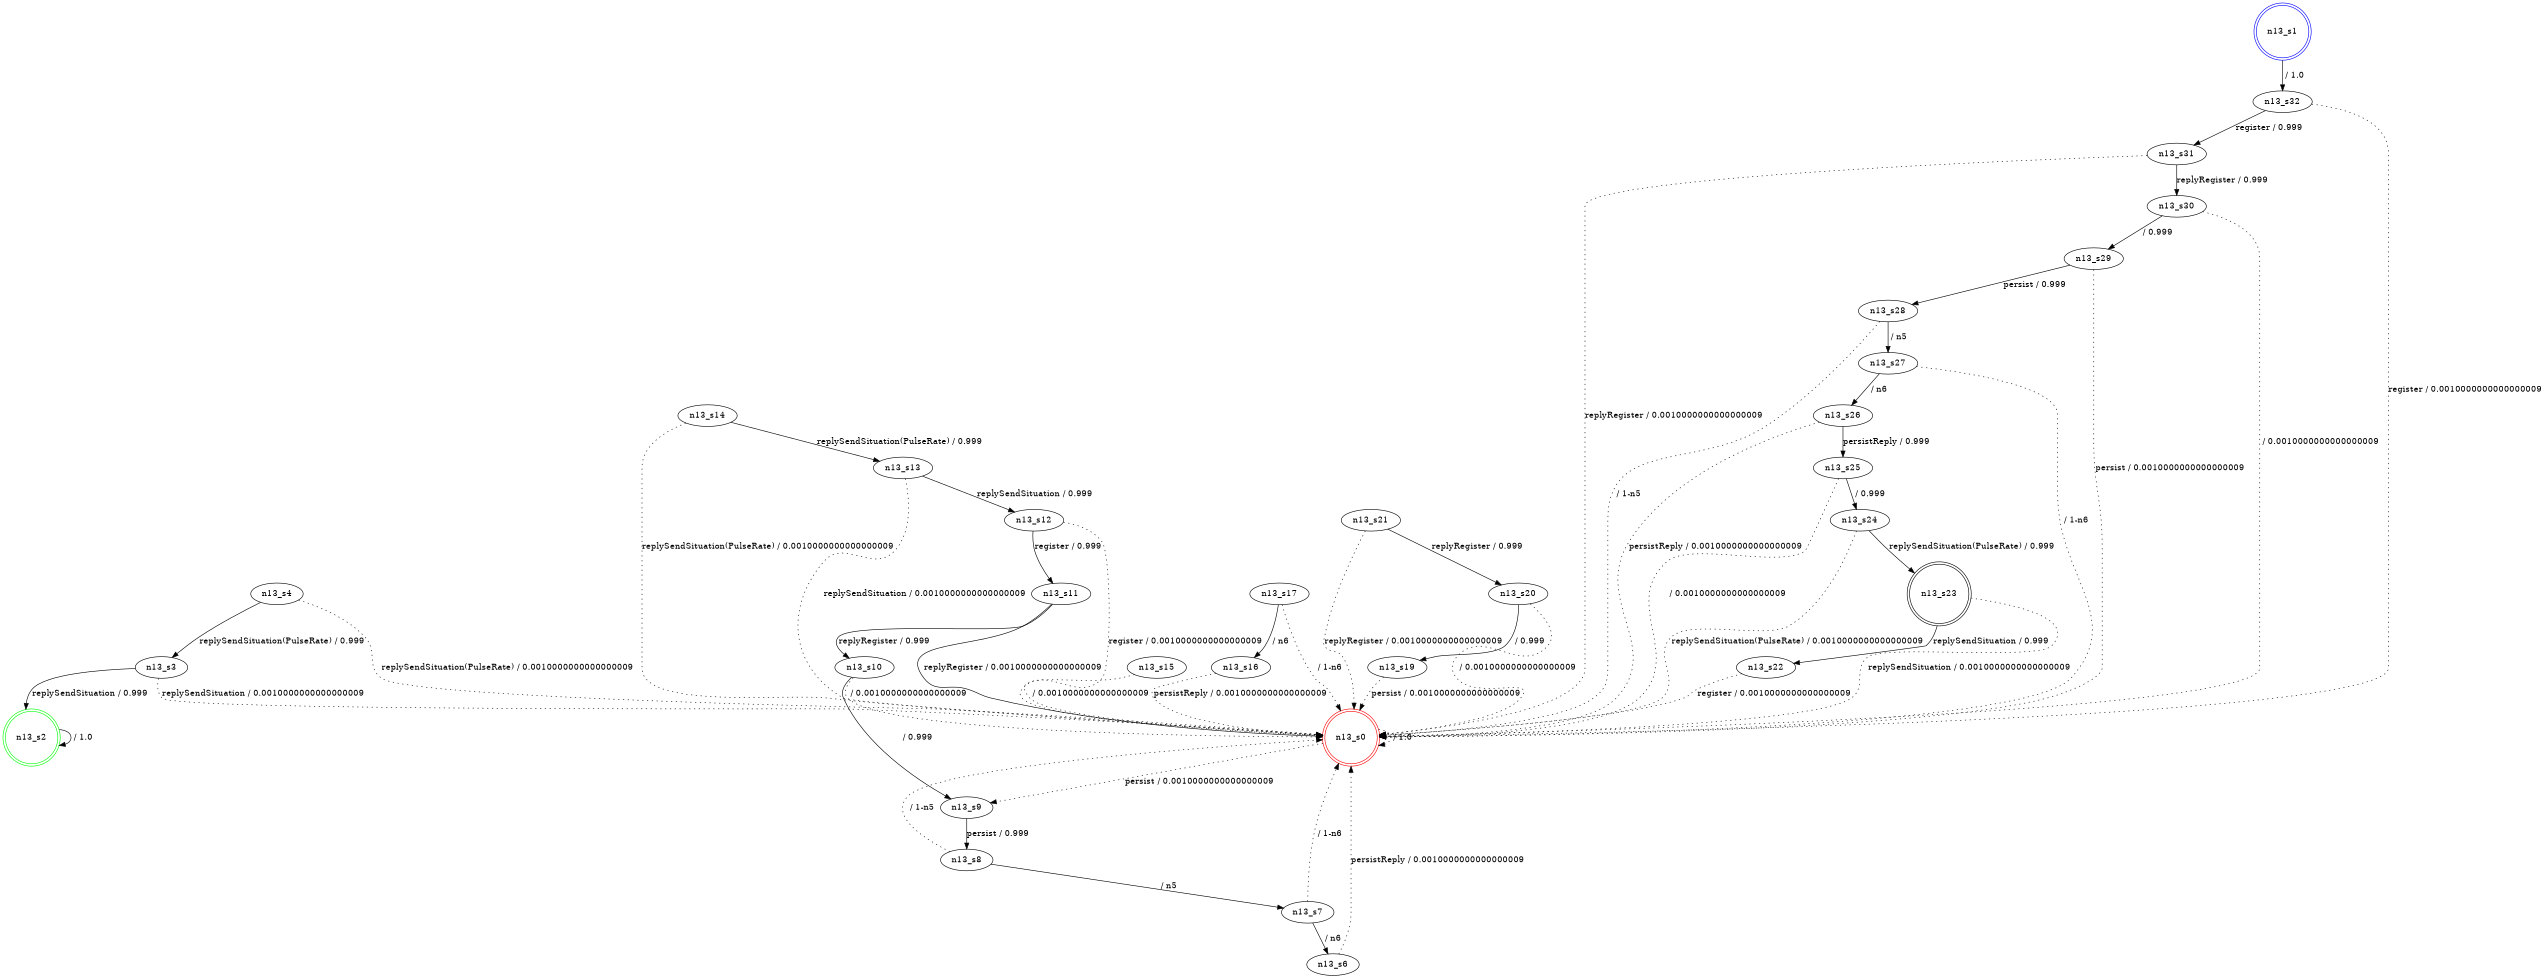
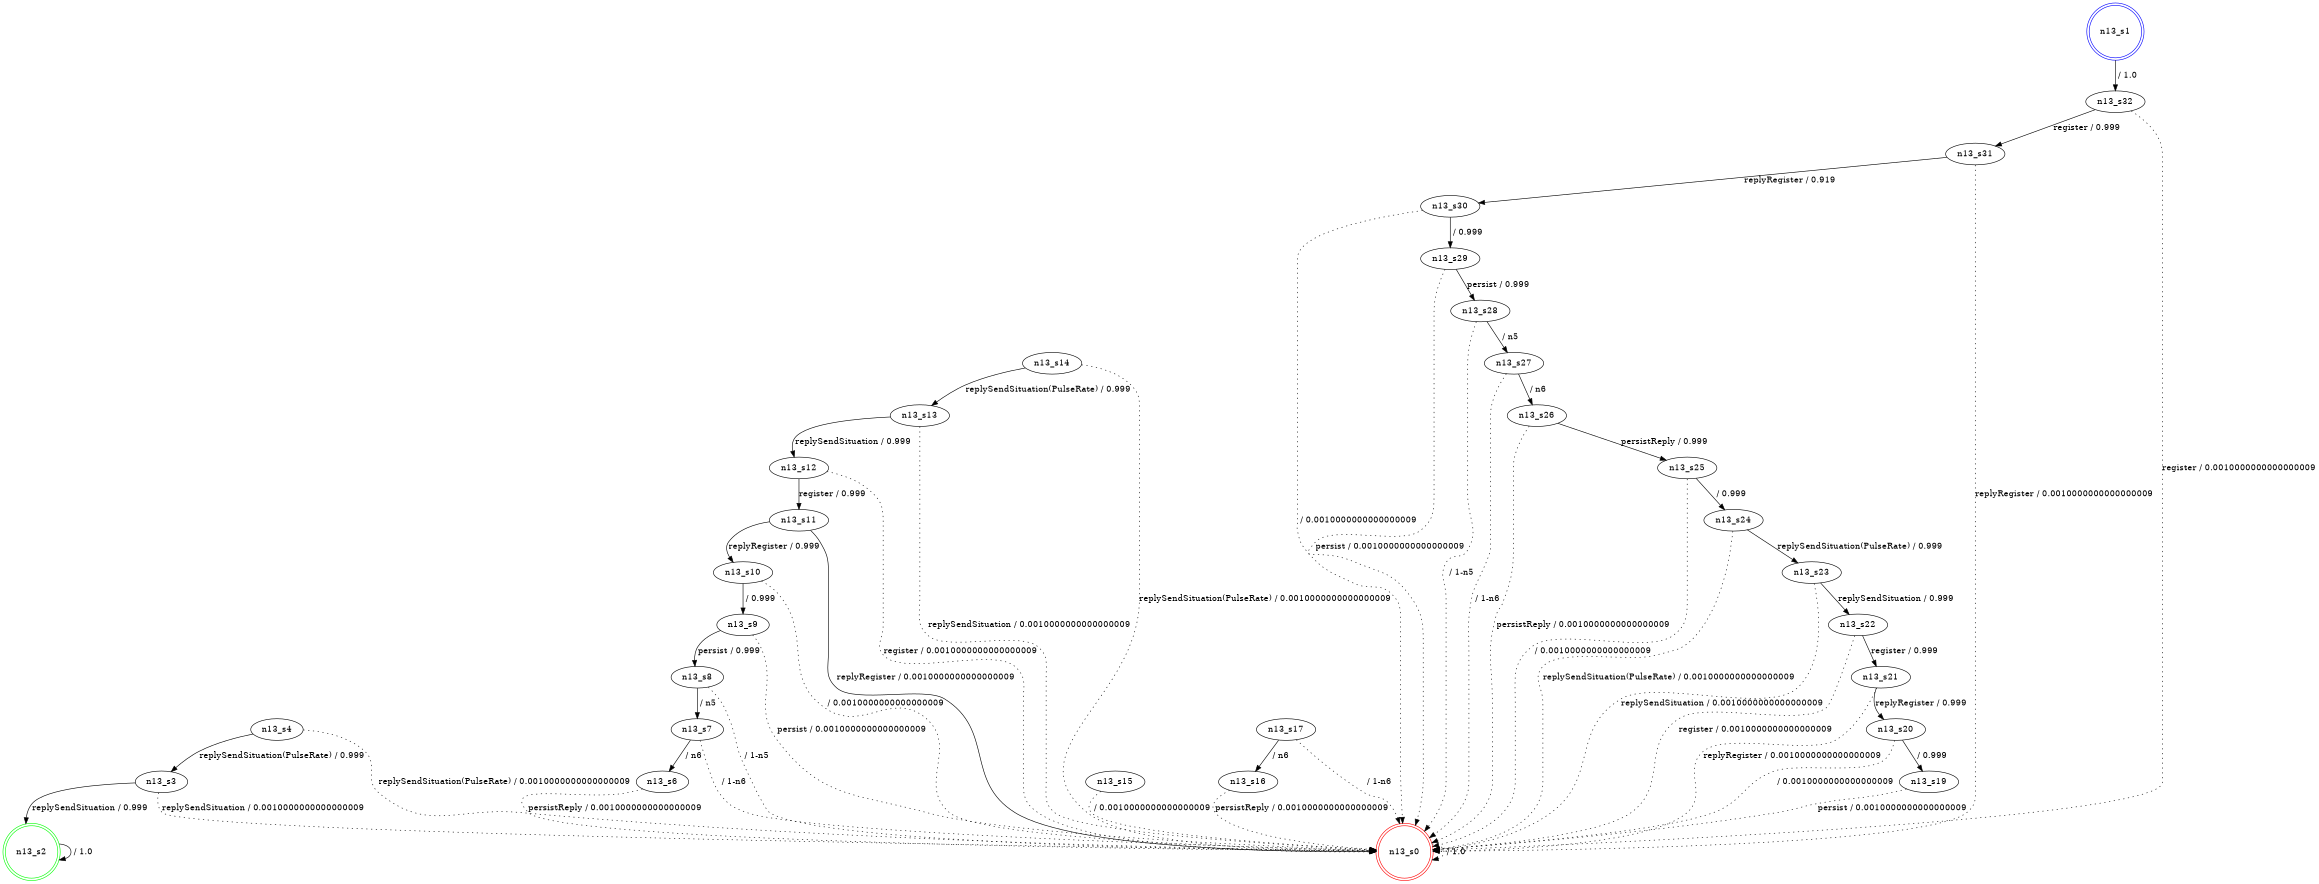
(2222, 180) -> (1790, 180)
(1939, 594) -> (1812, 573)
none -> (1868, 648)
(1160, 772) -> (953, 818)
